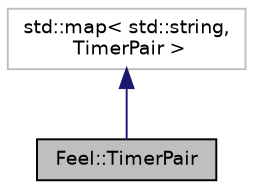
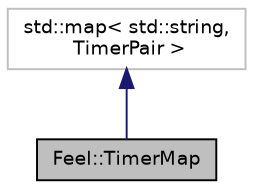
(127, 160) -> (127, 160)
